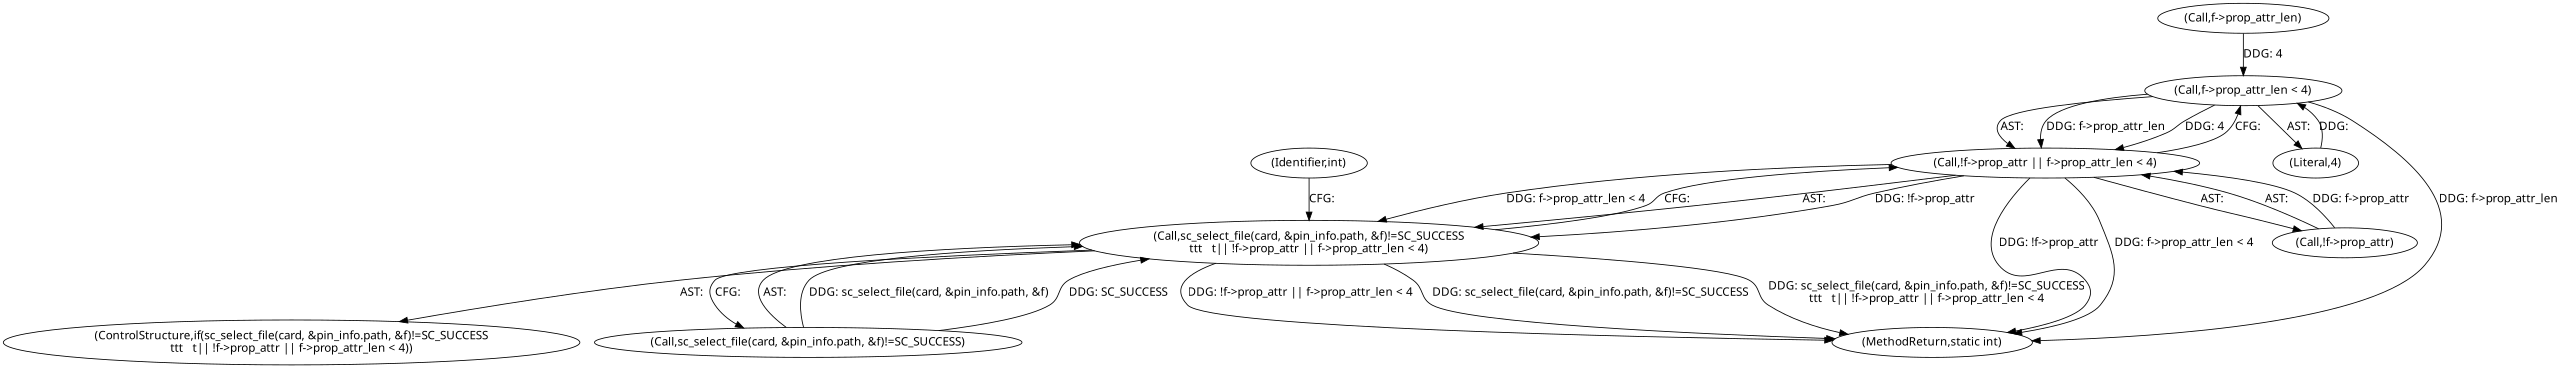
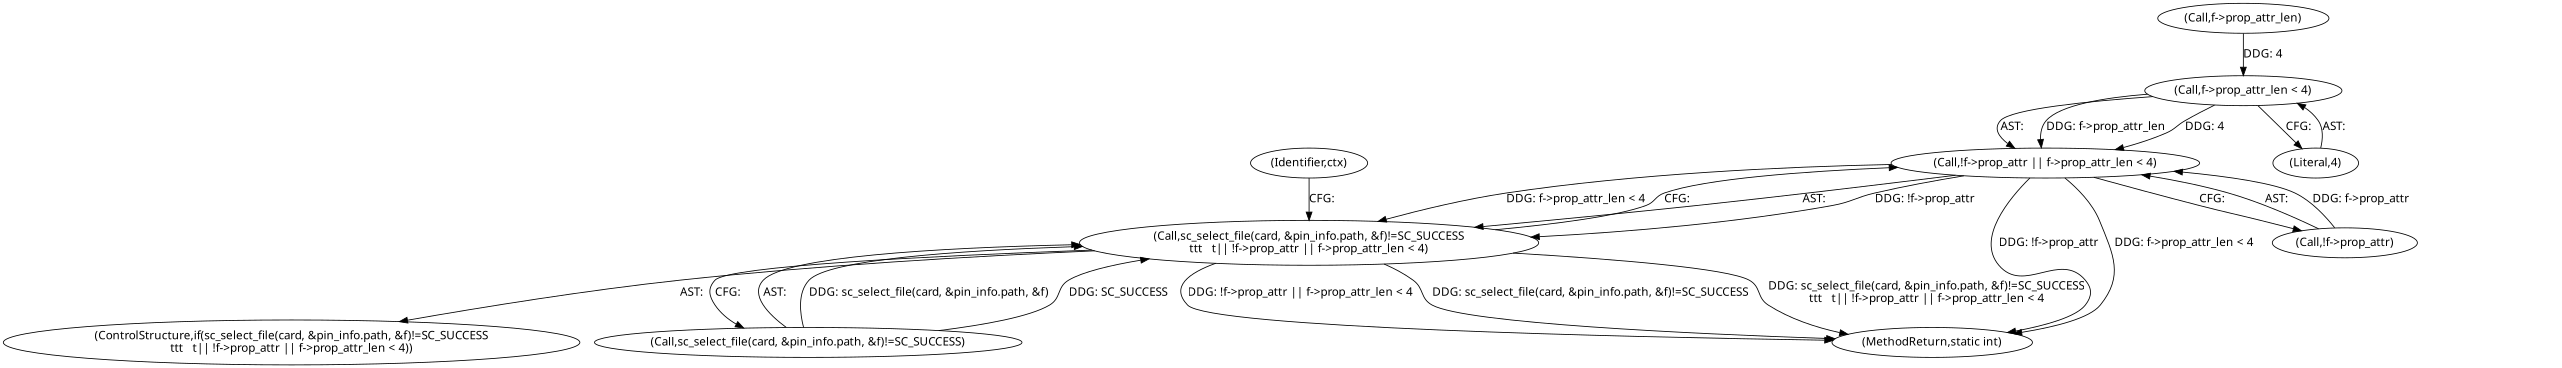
(2300, 127) -> (2300, 127)
(2336, 127) -> (2336, 127)
(2203, 143) -> none
(1309, 163) -> (1309, 163)
(2214, 199) -> (2214, 199)
(2353, 303) -> none
